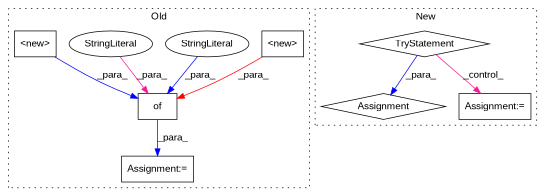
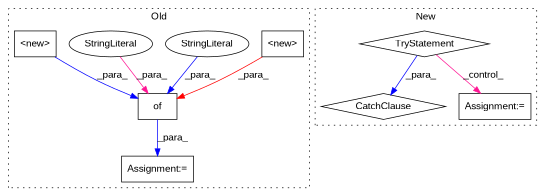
(383, 106) -> (383, 106)
